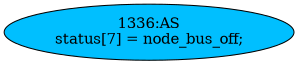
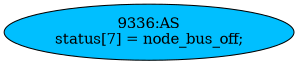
(149, 32) -> (149, 32)
